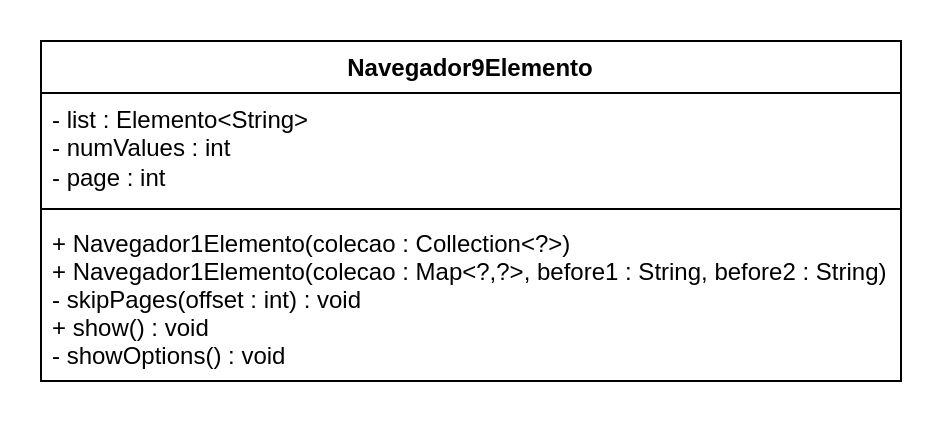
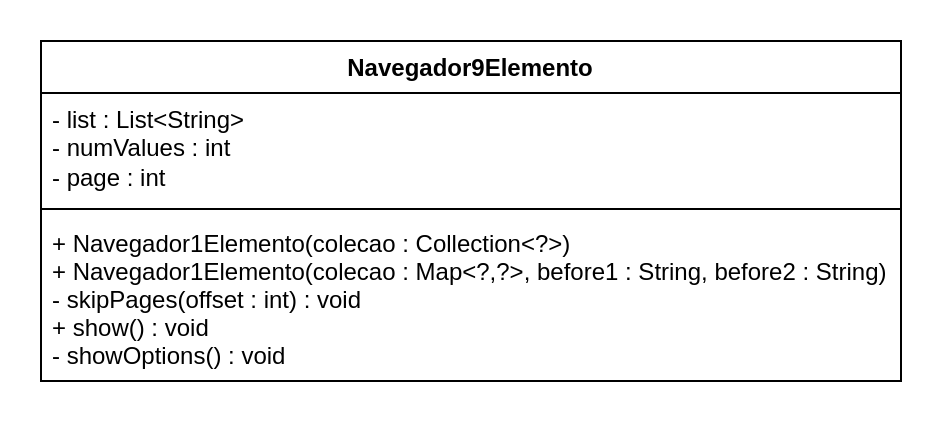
(196, 150) -> (169, 150)
